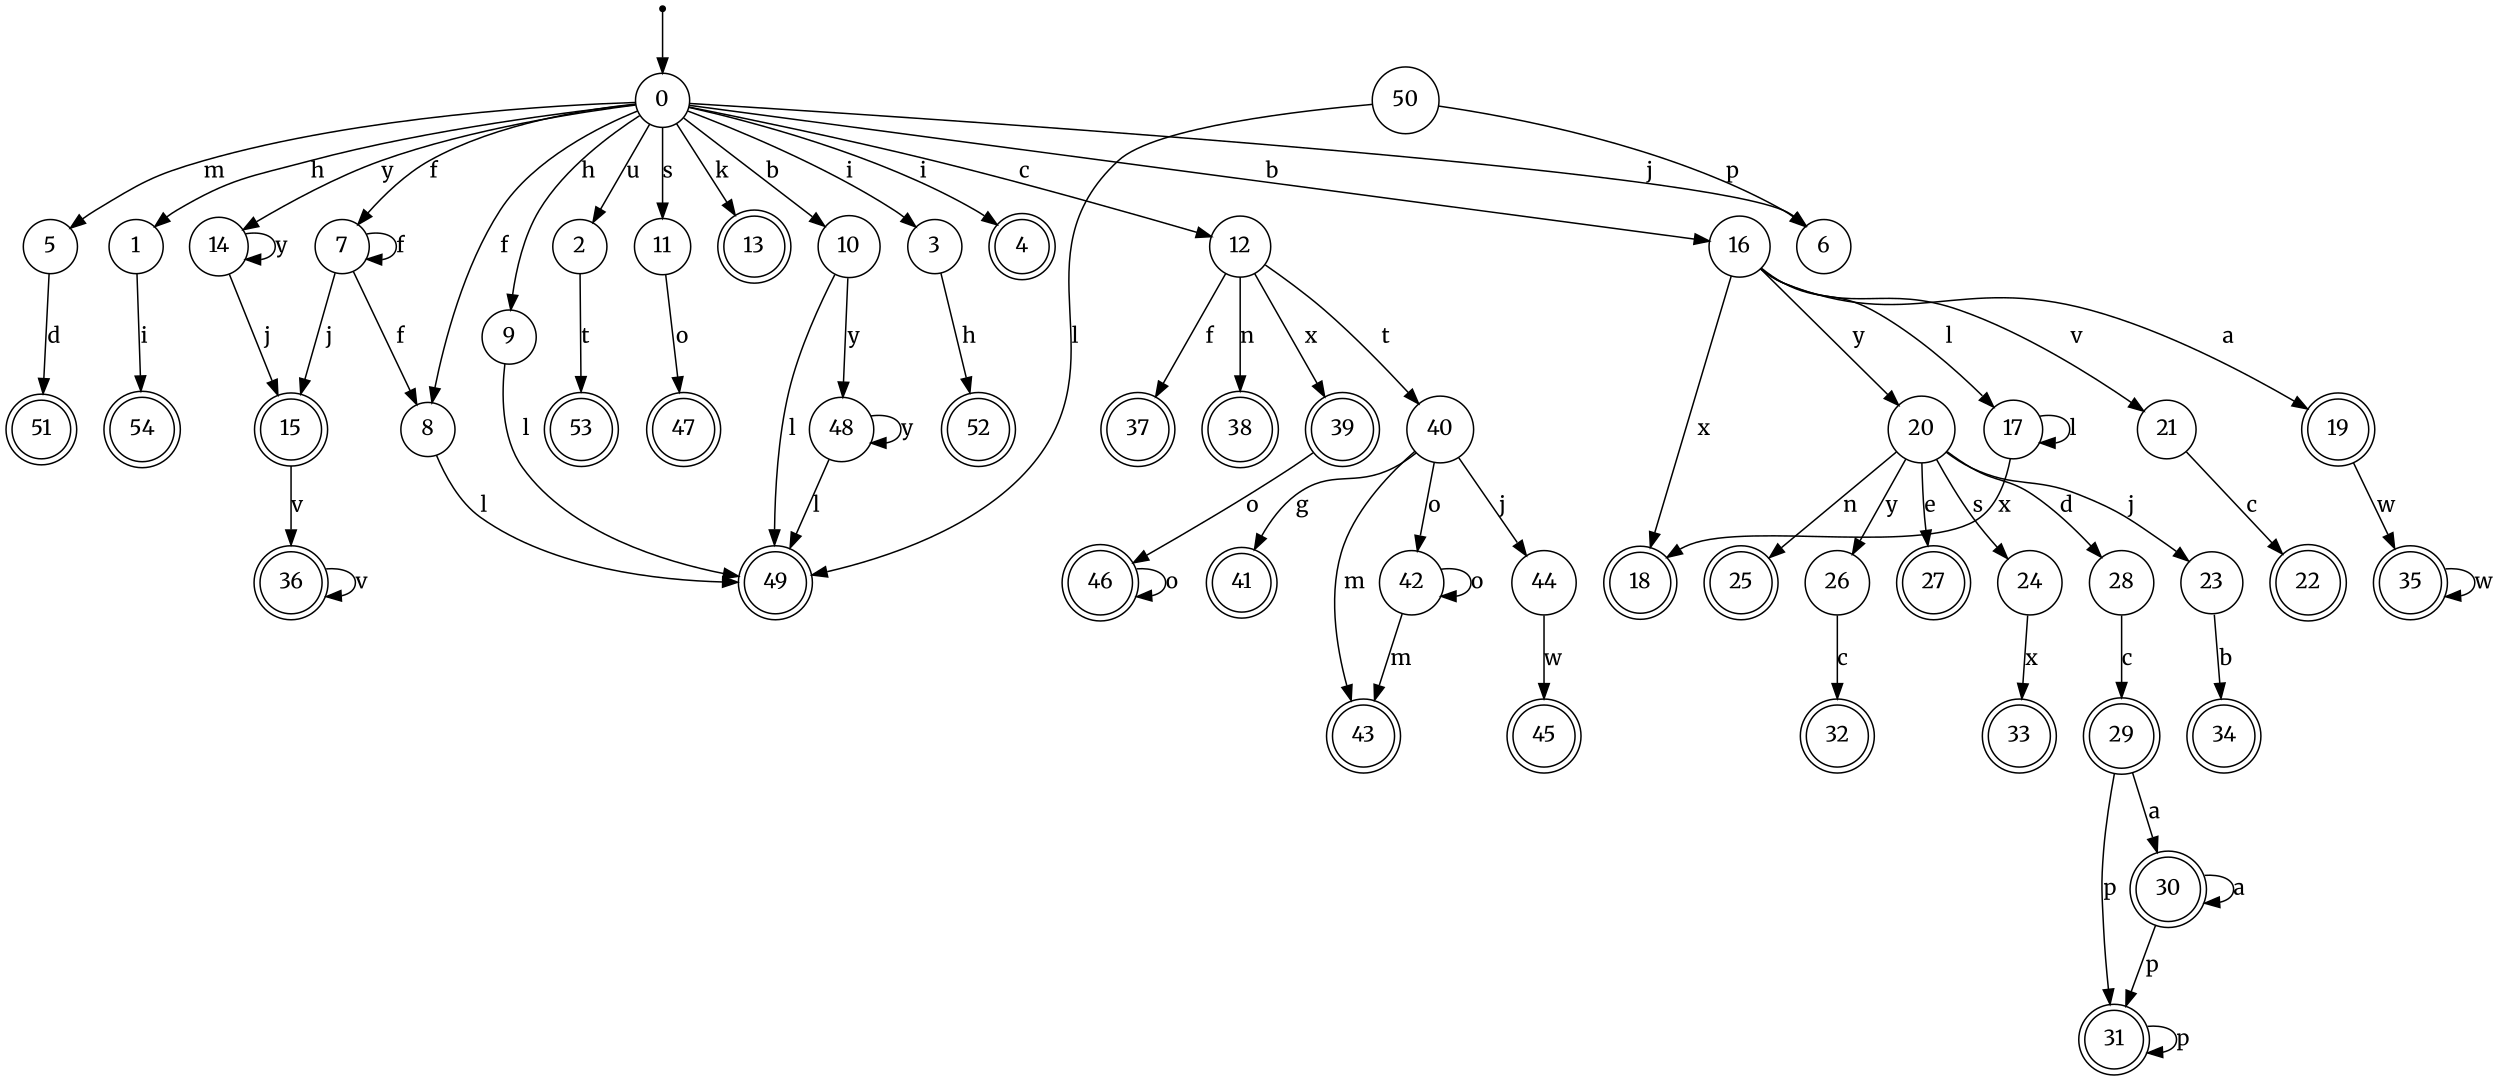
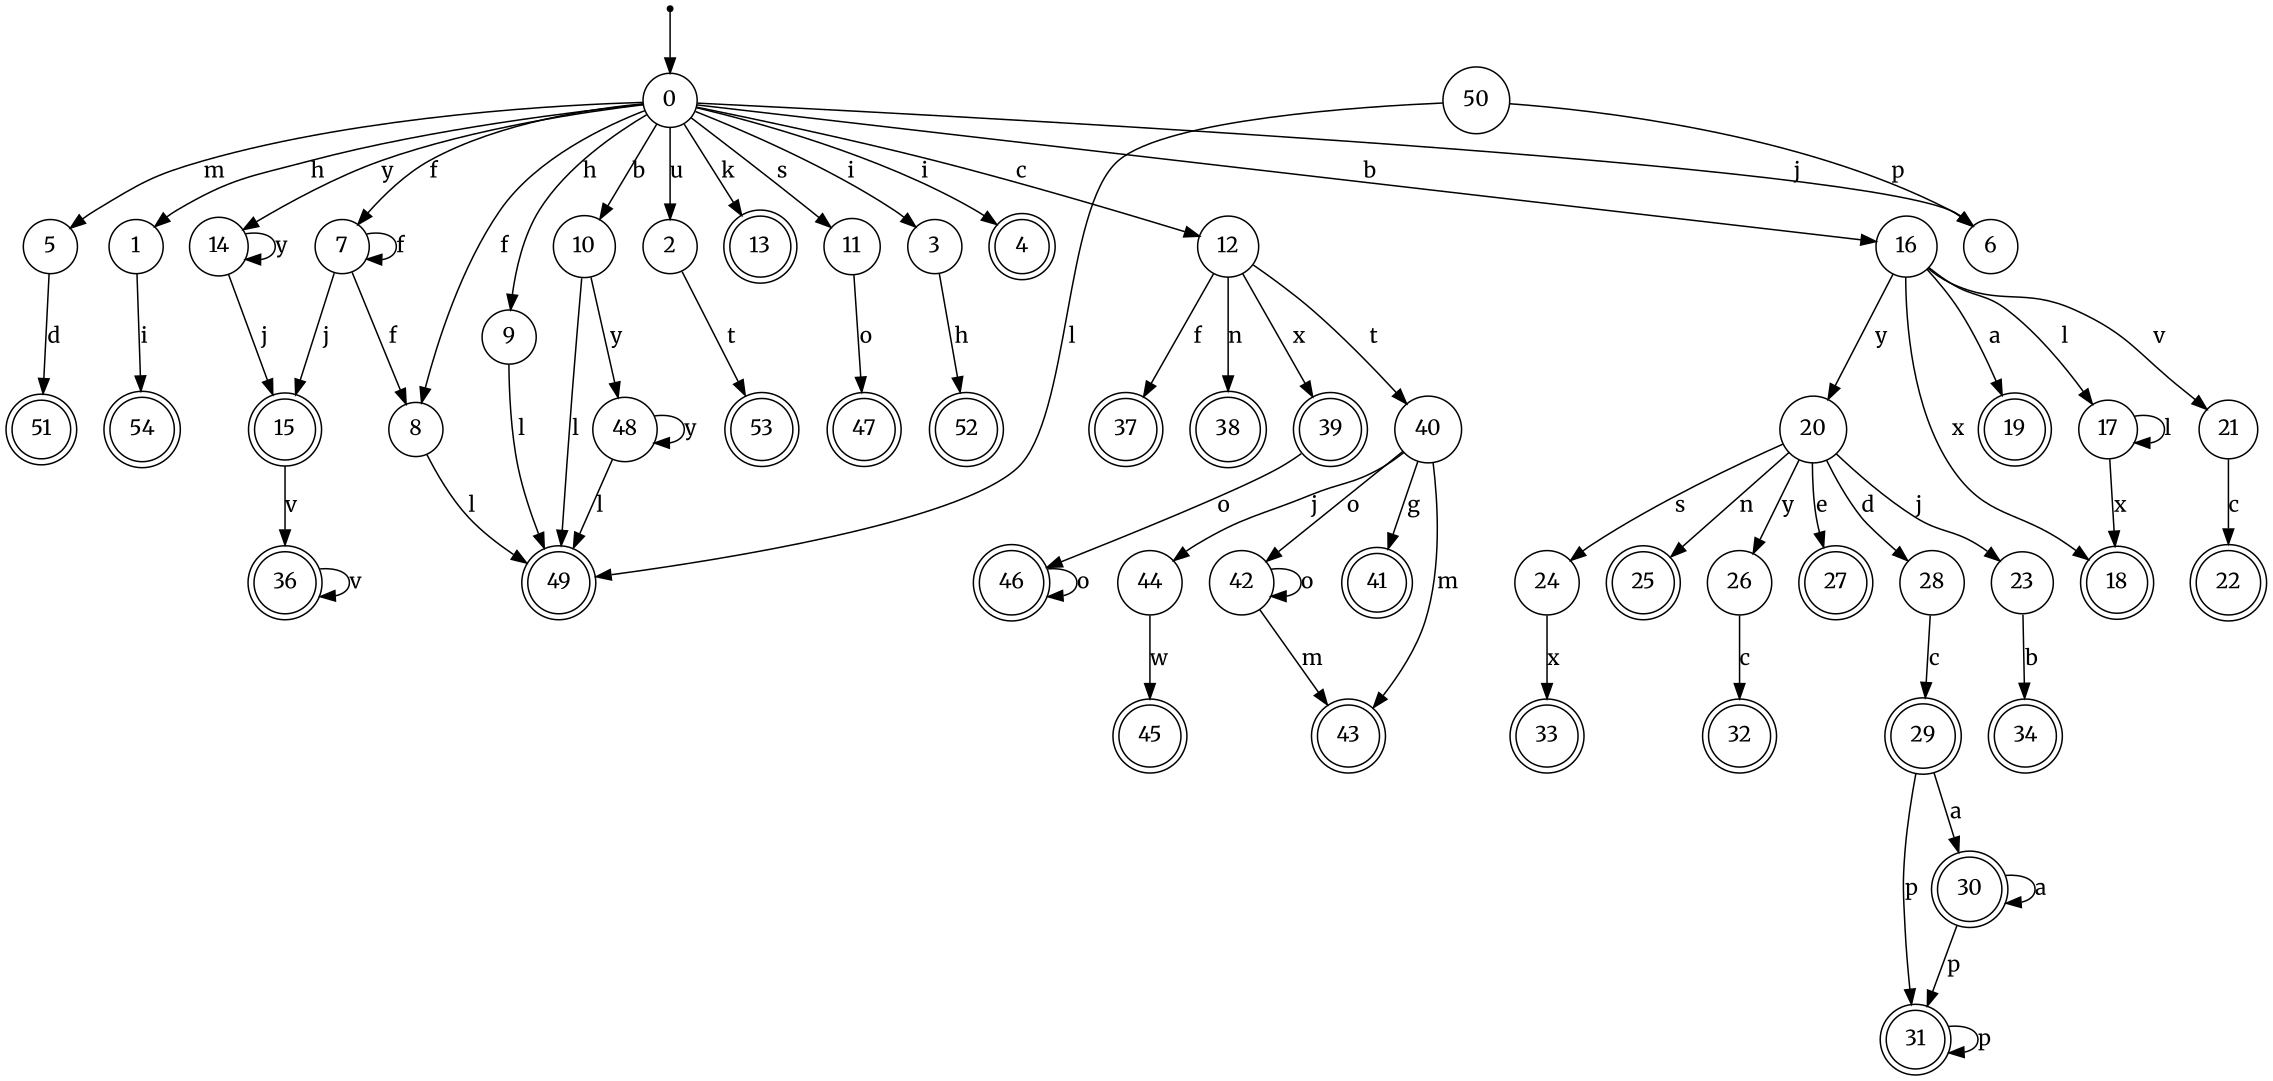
(2410, 583) -> none
